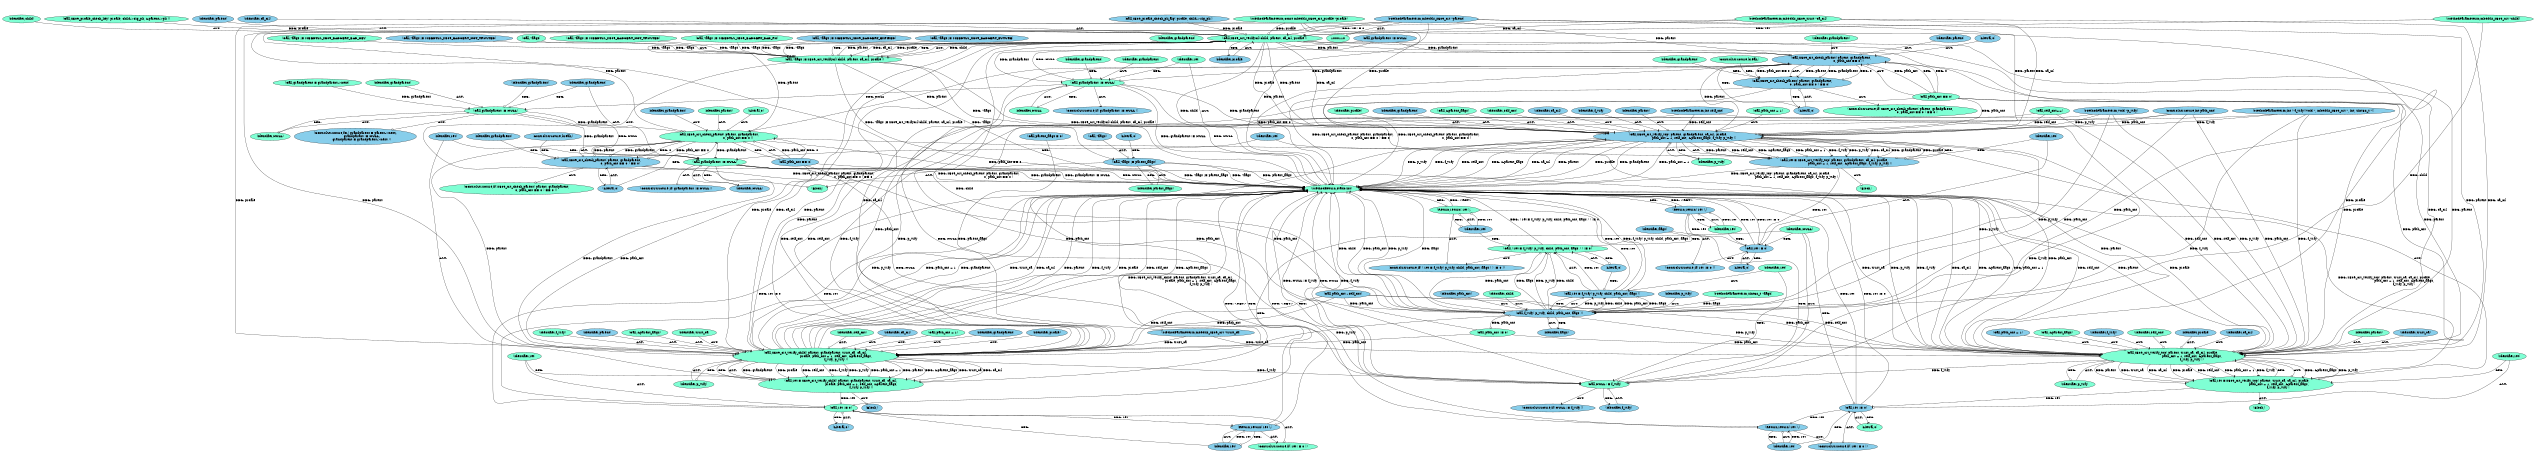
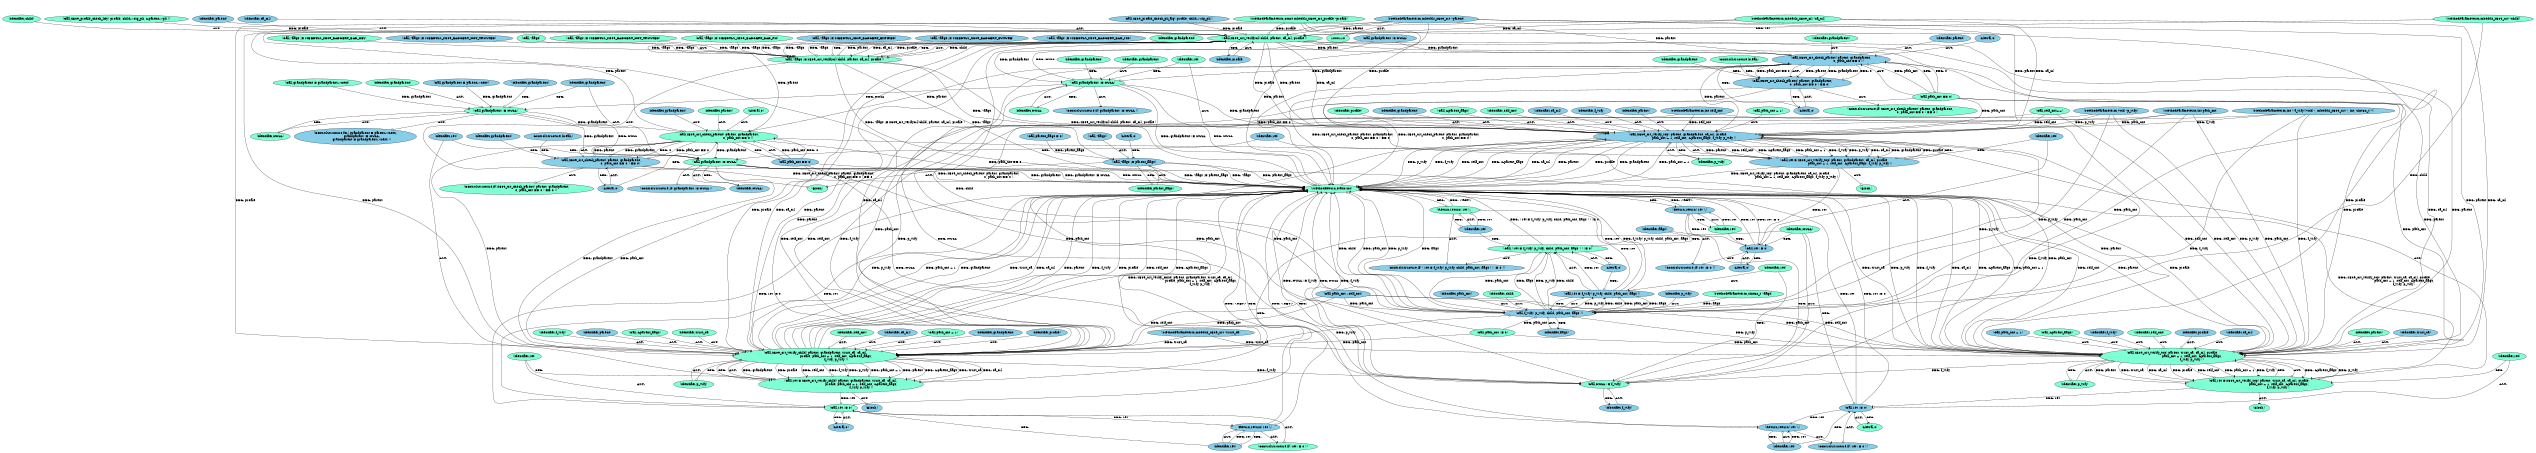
(1788, 19) -> (1788, 19)
(1353, 29) -> (1353, 29)
none -> (1089, 38)
none -> (461, 83)
(2190, 111) -> (2190, 111)
(1182, 118) -> none
(992, 265) -> (1076, 155)
(1497, 318) -> (1519, 323)
(1553, 408) -> none
